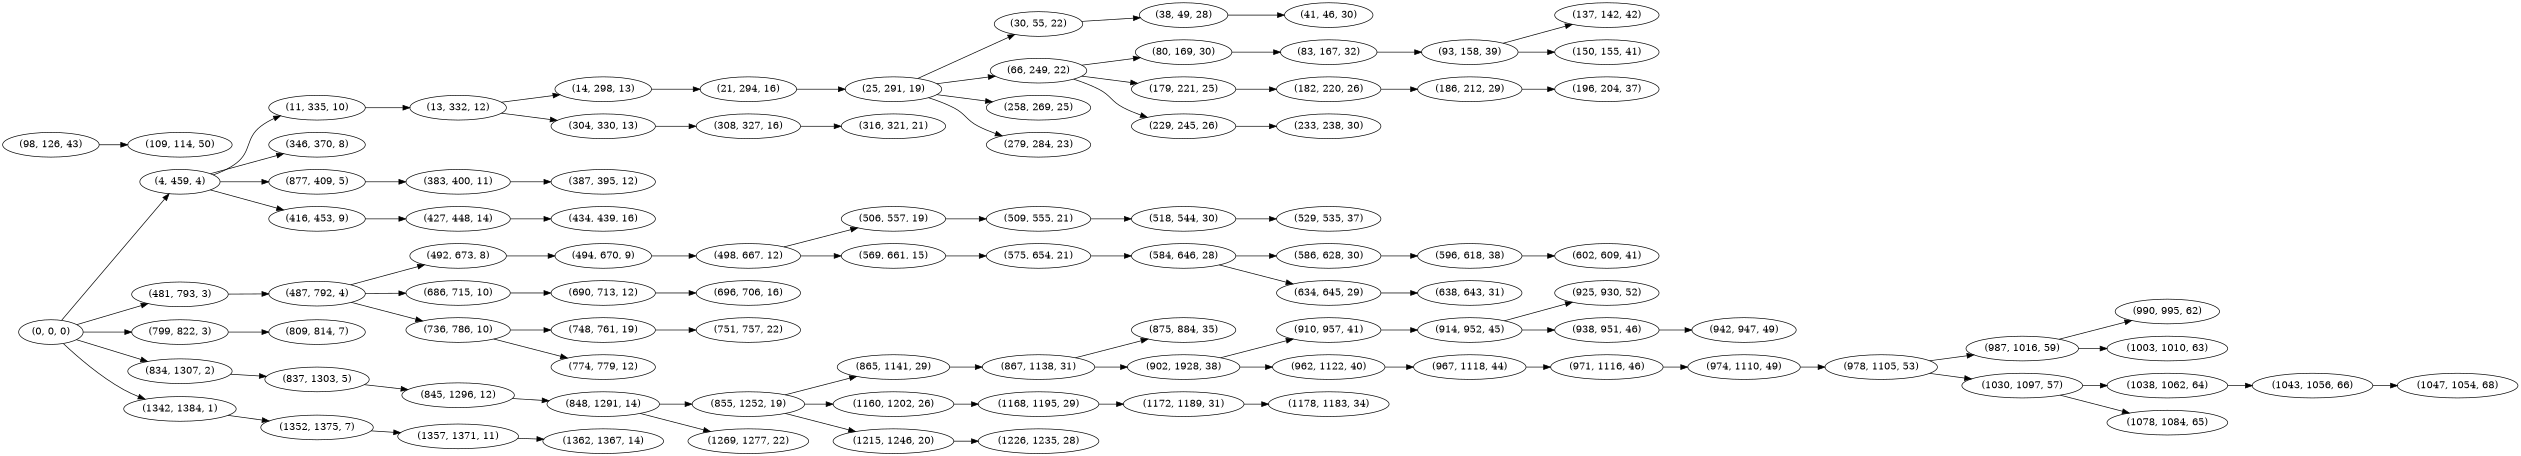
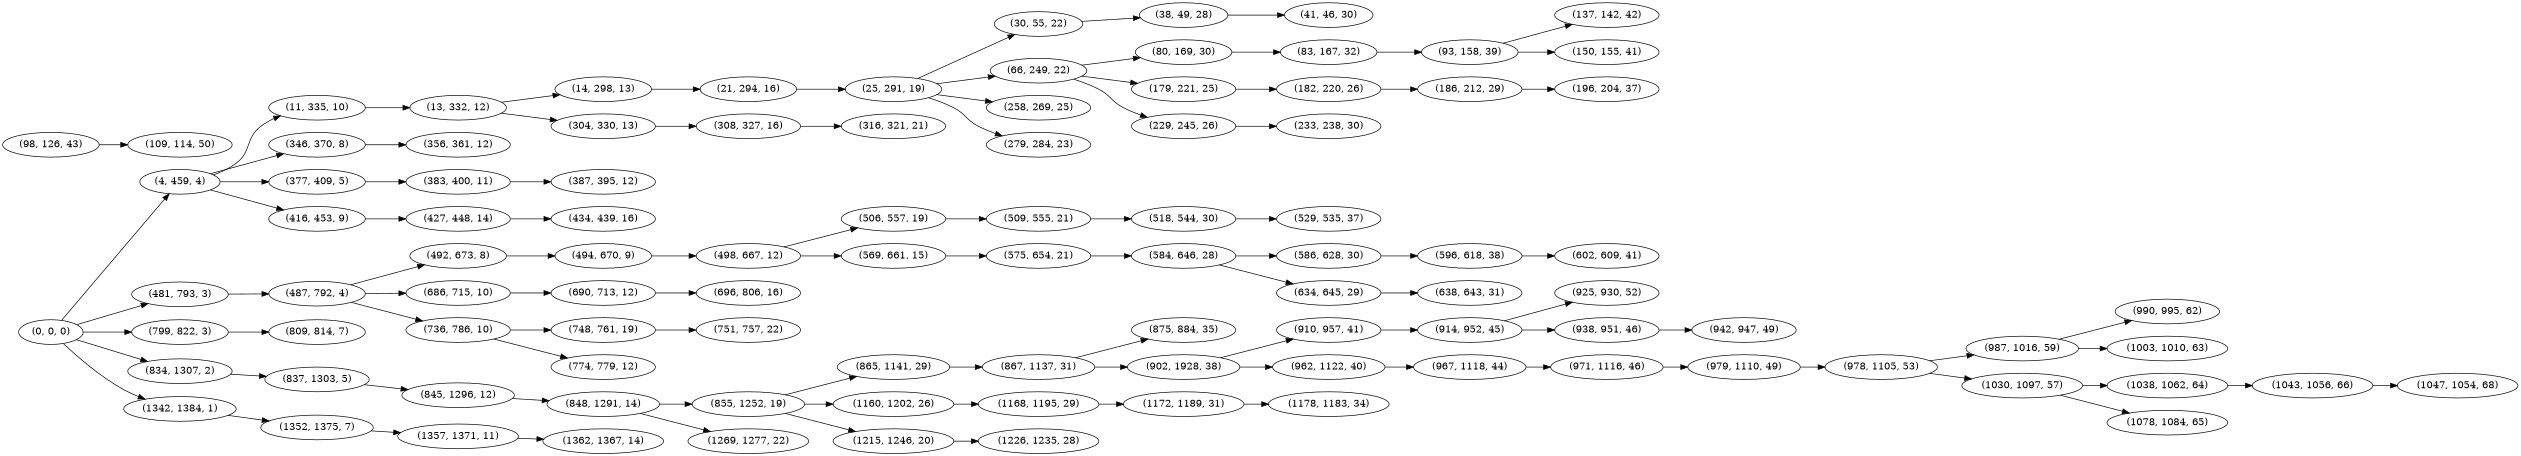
none -> (458, 145)
(317, 182) -> (317, 182)
(748, 293) -> (748, 293)
(1038, 367) -> (1038, 367)
(1744, 367) -> (1744, 367)
